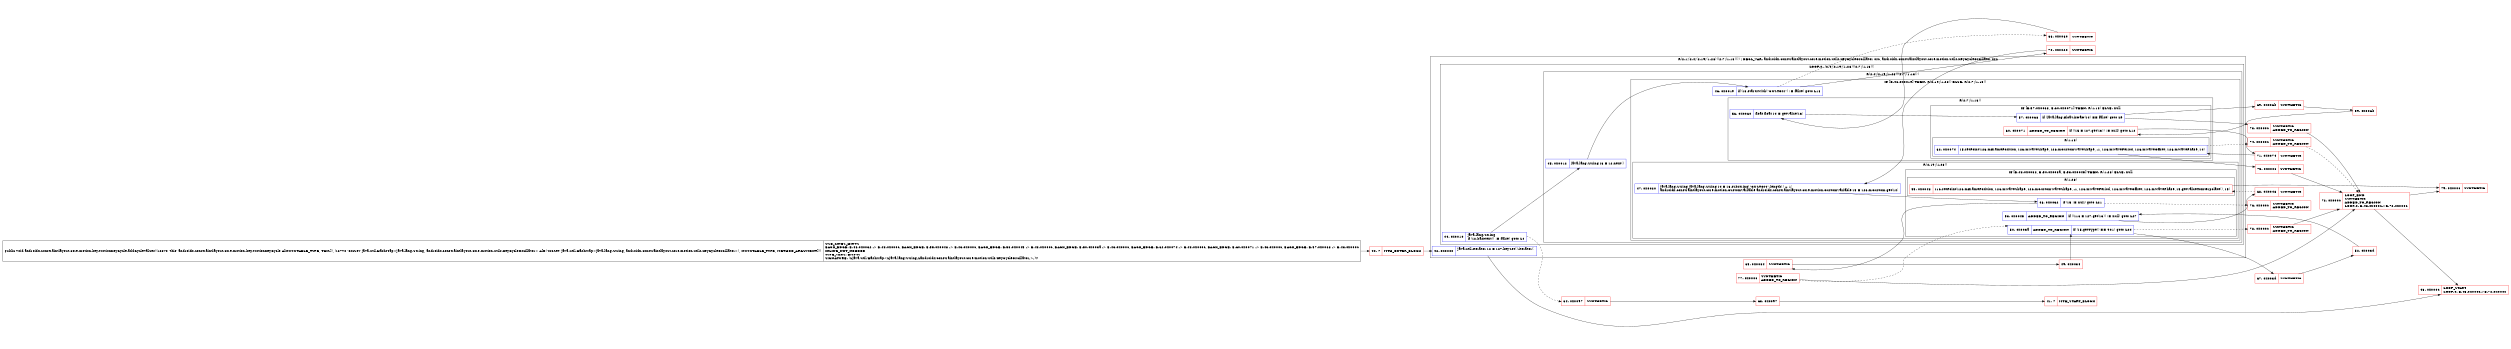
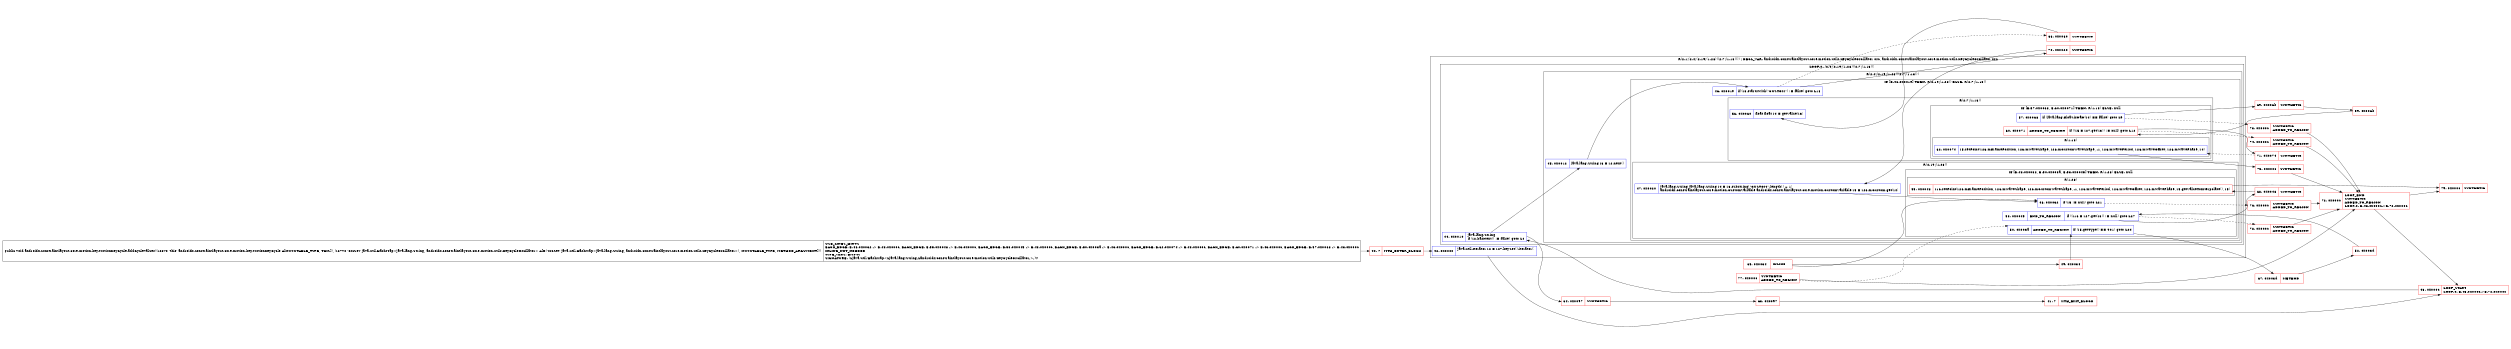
(1910, 116) -> none
(2185, 120) -> (2185, 120)
(2226, 145) -> (2189, 133)
(2232, 154) -> (2232, 154)
(2334, 166) -> (2334, 166)
(2247, 192) -> (2247, 192)
none -> (2314, 204)
(2046, 216) -> (2045, 216)
(1902, 217) -> (1902, 215)
(2190, 229) -> (2196, 219)
(1780, 264) -> (1779, 264)
(1540, 271) -> (1540, 271)
(2291, 278) -> (2291, 278)
none -> (1968, 290)
(2077, 301) -> (2077, 301)
